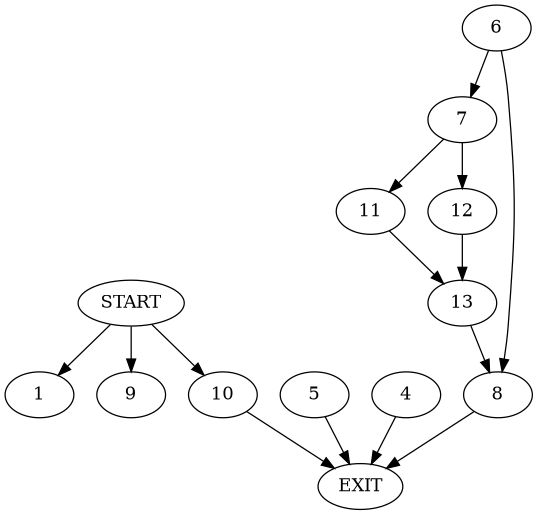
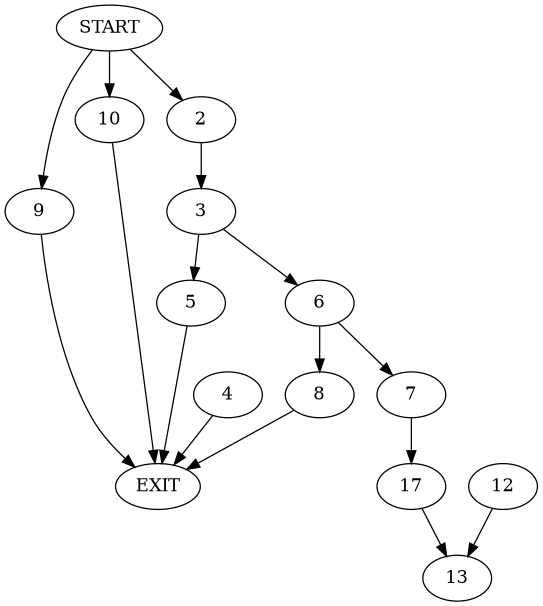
(462, 159) -> none
none -> (201, 211)
(371, 211) -> (411, 487)
(478, 343) -> none
none -> (65, 354)
(39, 395) -> (201, 120)
